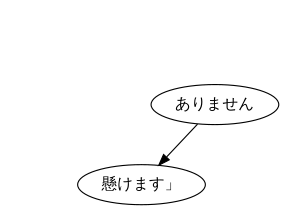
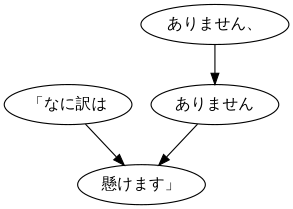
none -> (215, 24)
none -> (68, 105)
